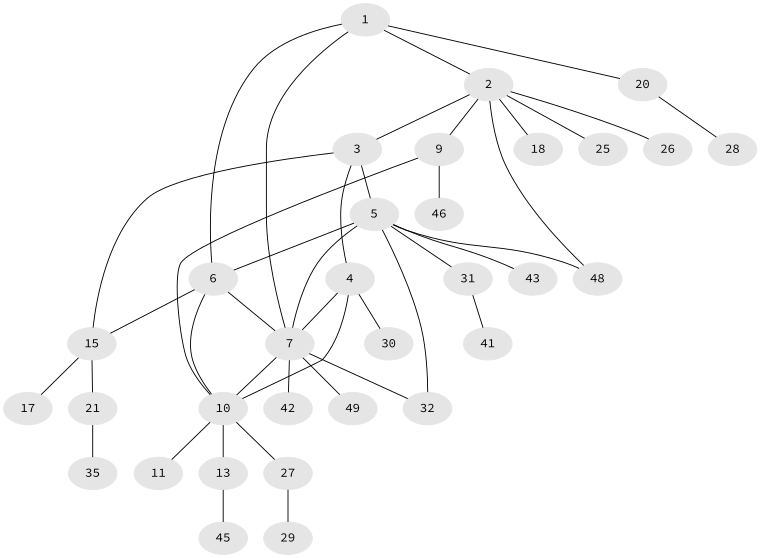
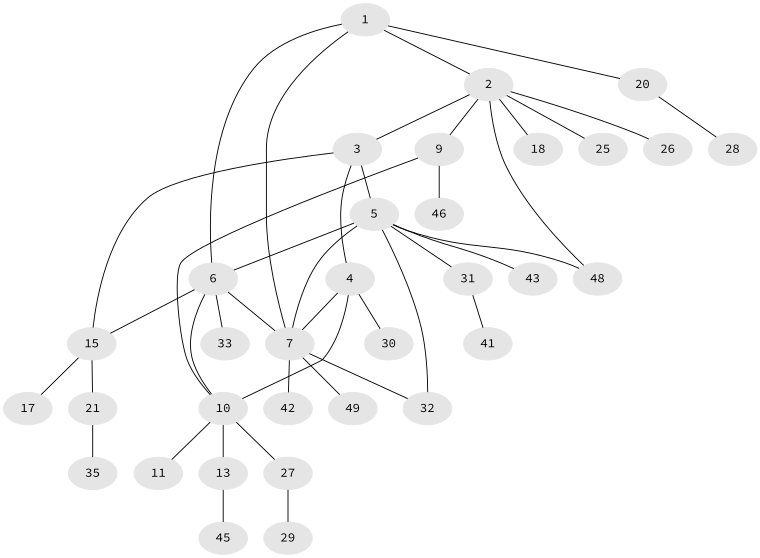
none -> (225, 344)
(256, 376) -> none
